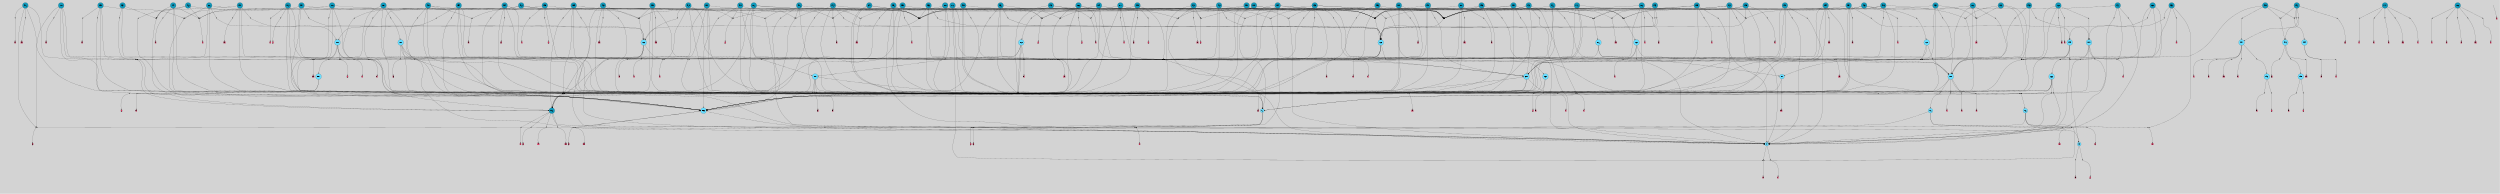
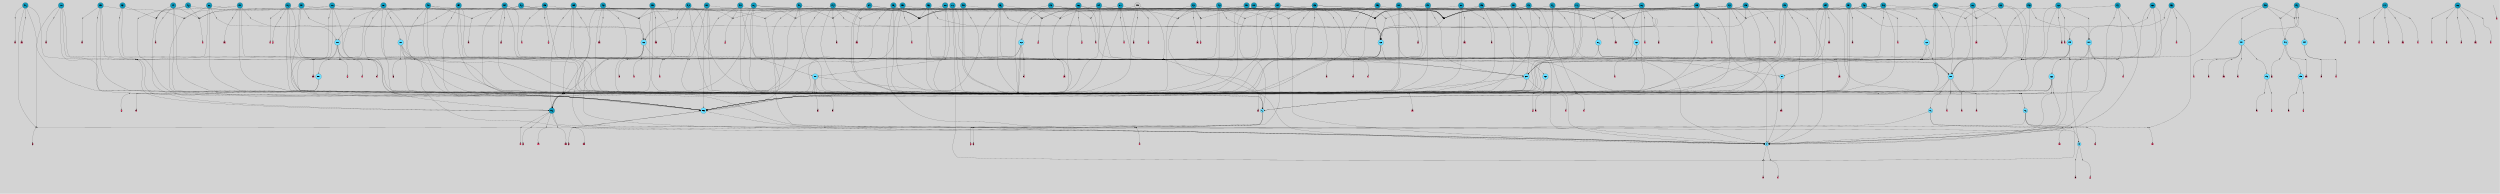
(1137, 5) -> (1137, 5)
(1655, 5) -> none
